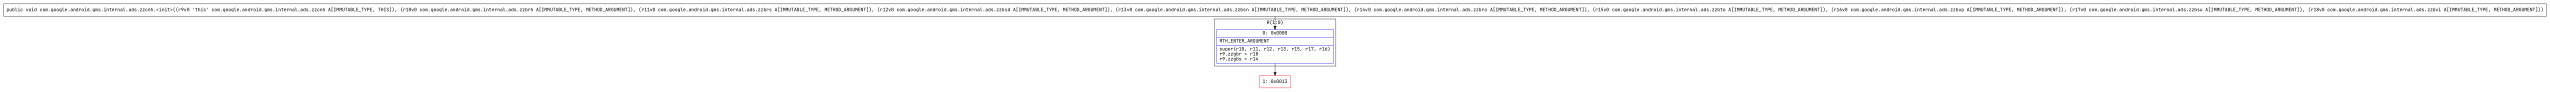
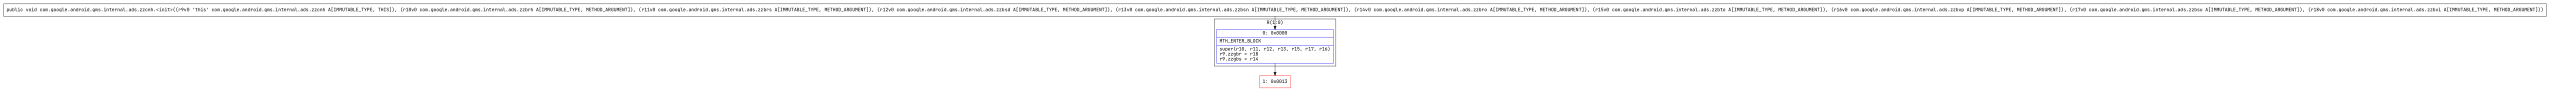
(1244, 41) -> (1240, 41)
